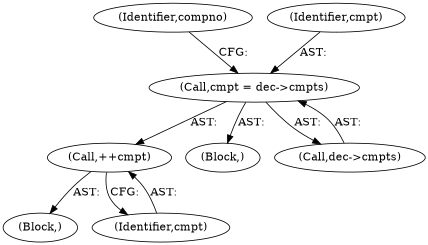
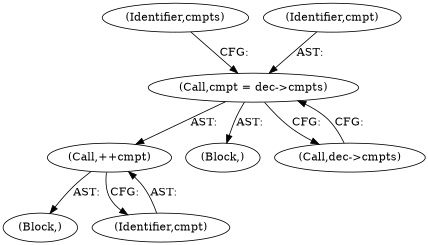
(173, 18) -> (175, 18)
(310, 123) -> (309, 123)
(350, 123) -> (351, 123)
